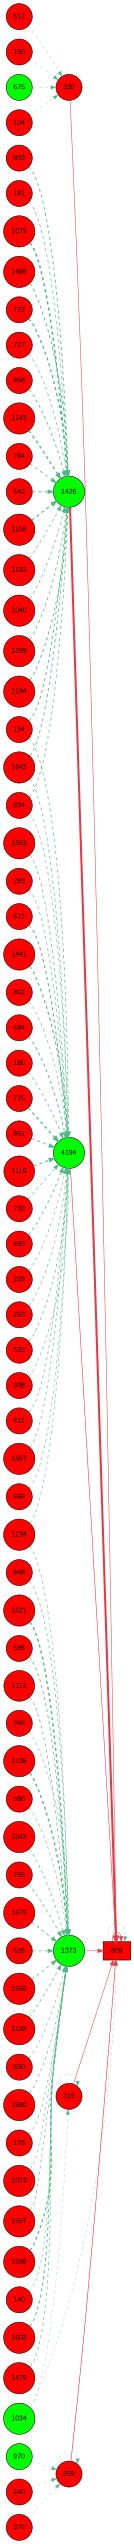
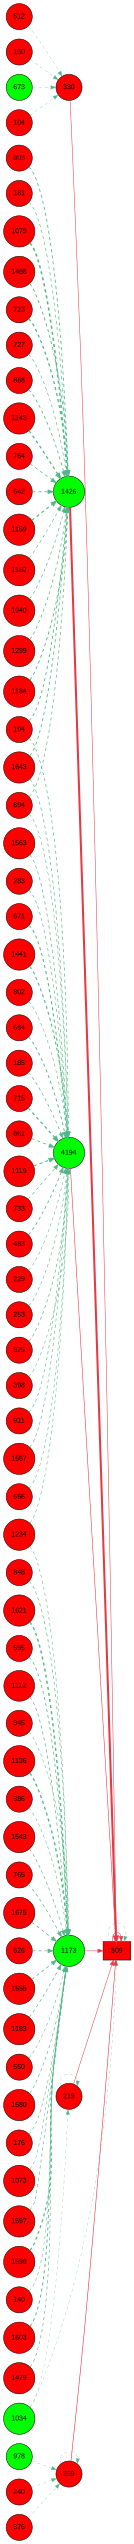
(19, 87) -> (19, 87)
(69, 1951) -> (69, 1951)
(19, 2457) -> (19, 2457)
